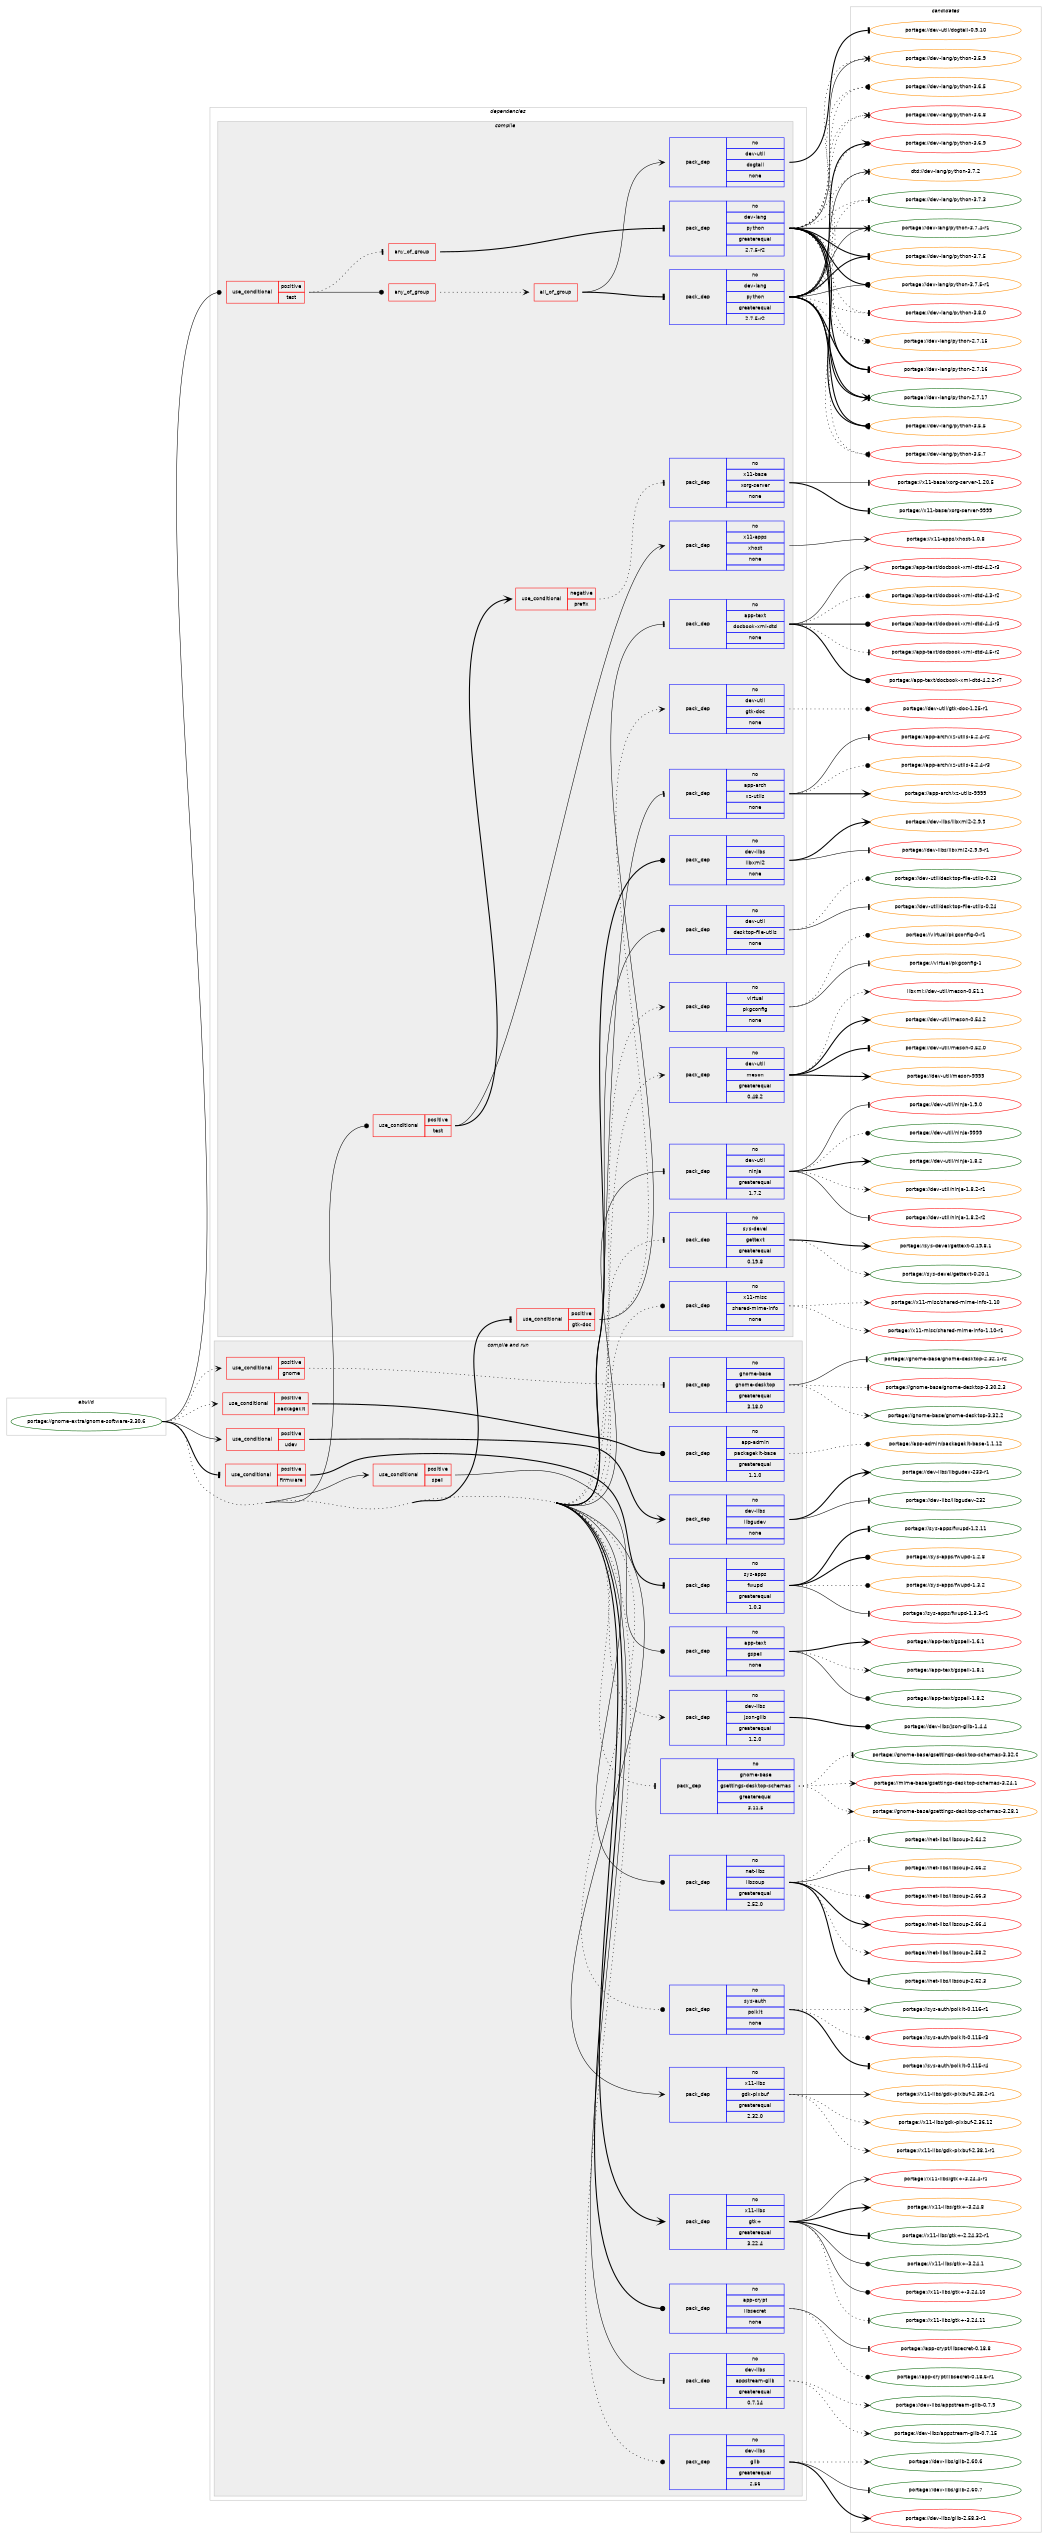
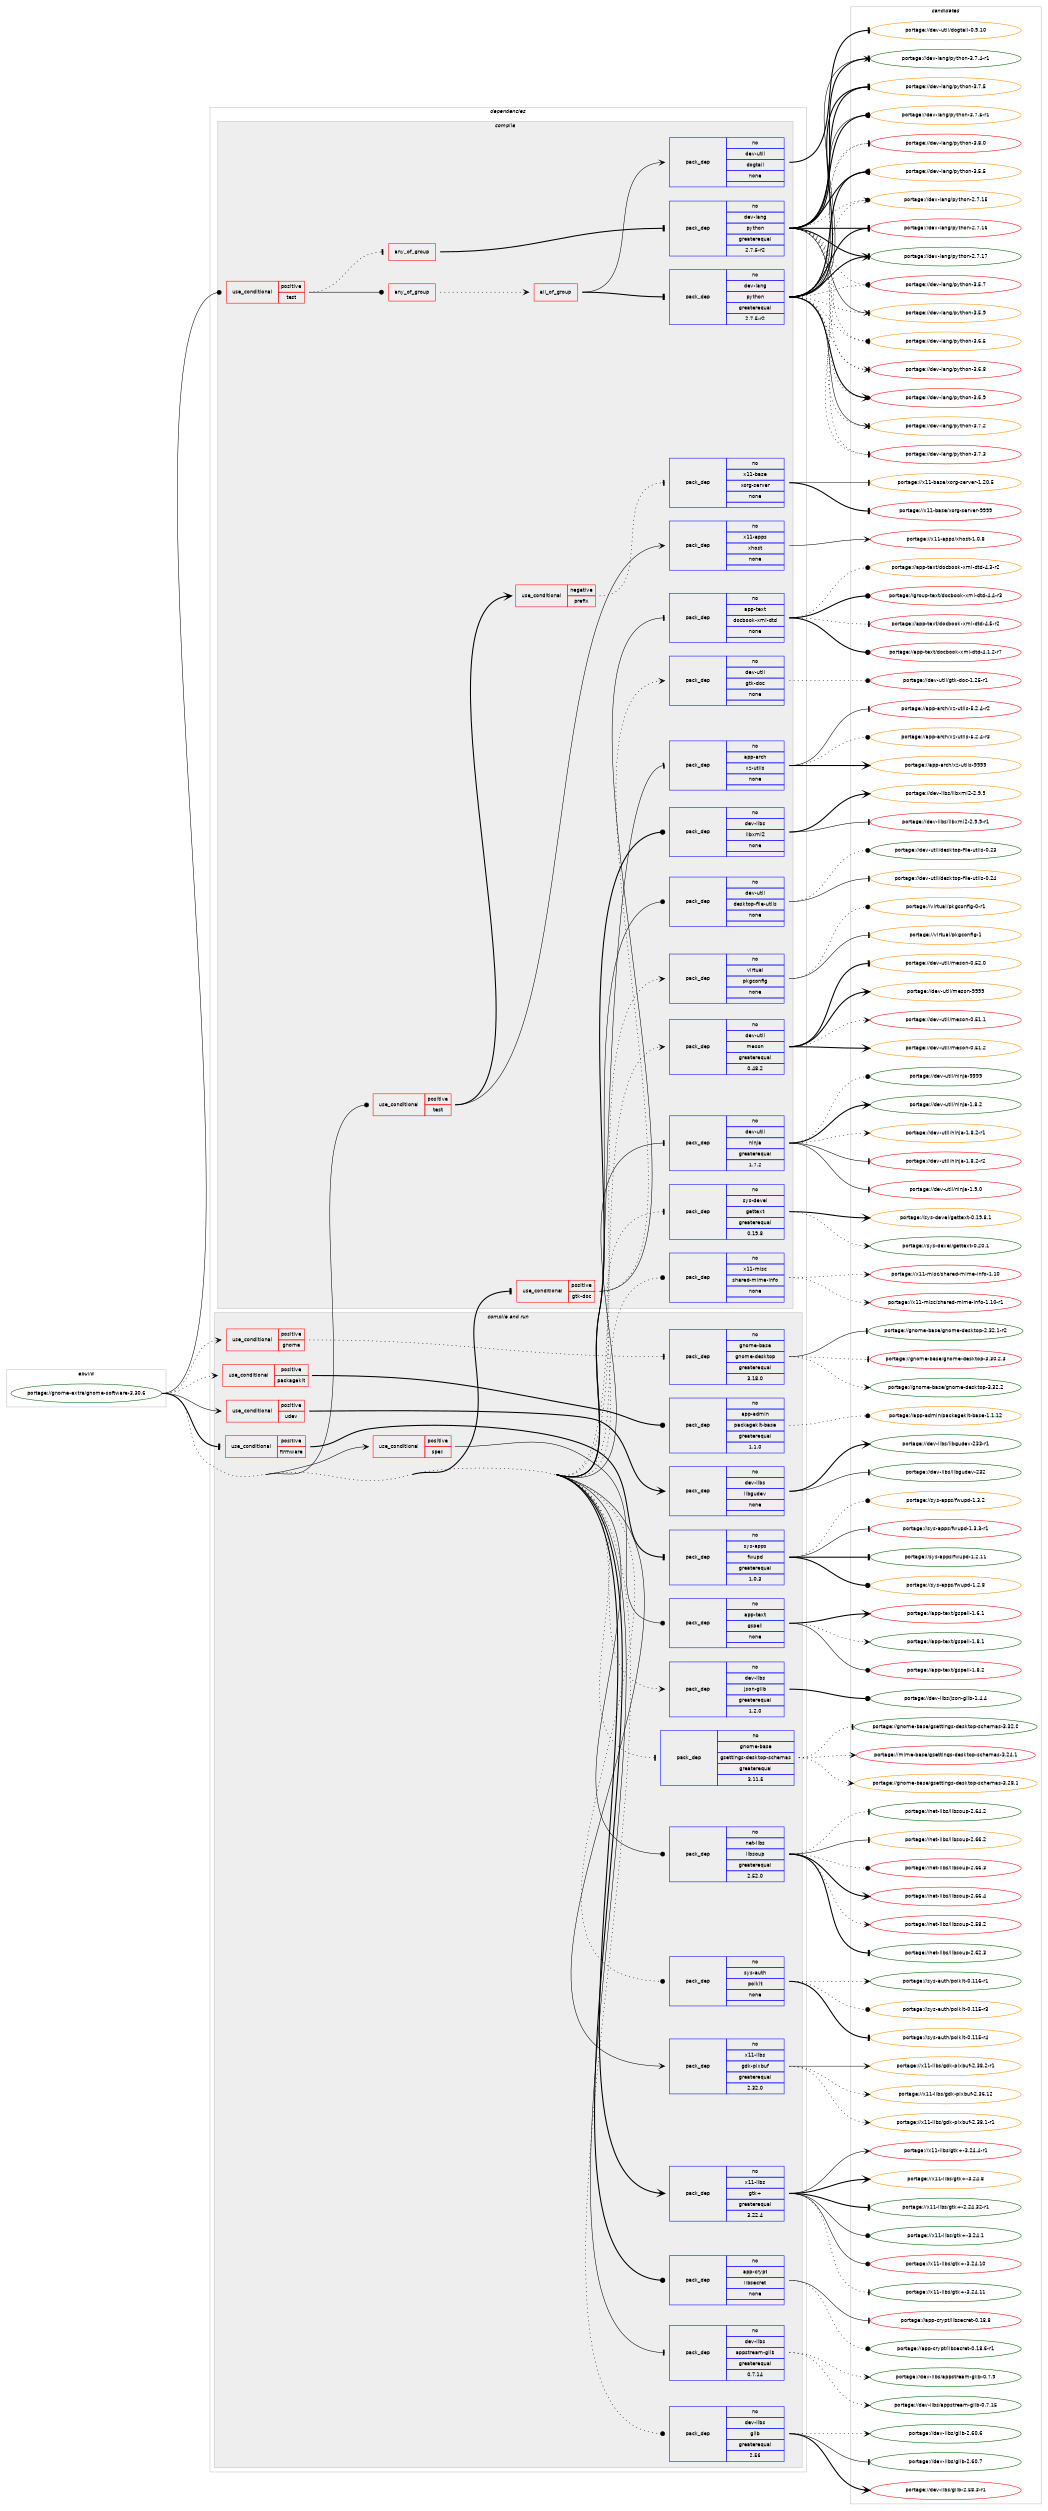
(946, 172) -> (946, 426)
(946, 200) -> (946, 454)
(946, 483) -> (946, 483)
(946, 511) -> (946, 511)
(946, 568) -> none
(946, 624) -> (946, 596)
(946, 681) -> (946, 652)
(946, 992) -> (946, 1020)
(946, 1020) -> (946, 1048)
(946, 1699) -> (946, 1670)
(946, 2038) -> (946, 2010)
